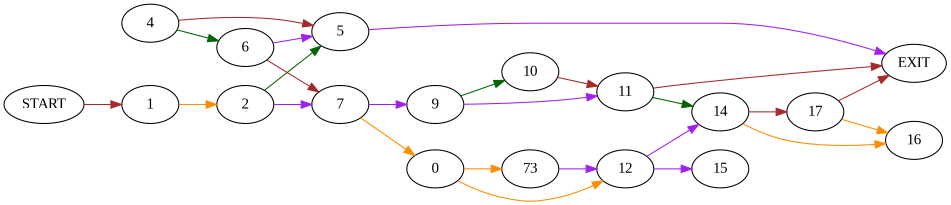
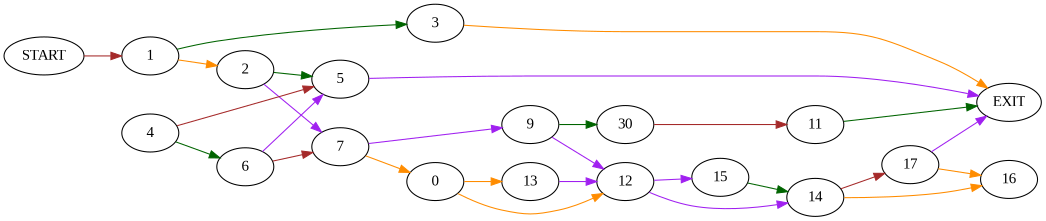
none -> (435, 23)
(530, 72) -> (625, 125)
(762, 76) -> (905, 114)
(859, 90) -> (955, 137)
(668, 101) -> (763, 186)
(525, 102) -> (573, 150)
(530, 169) -> (530, 182)
